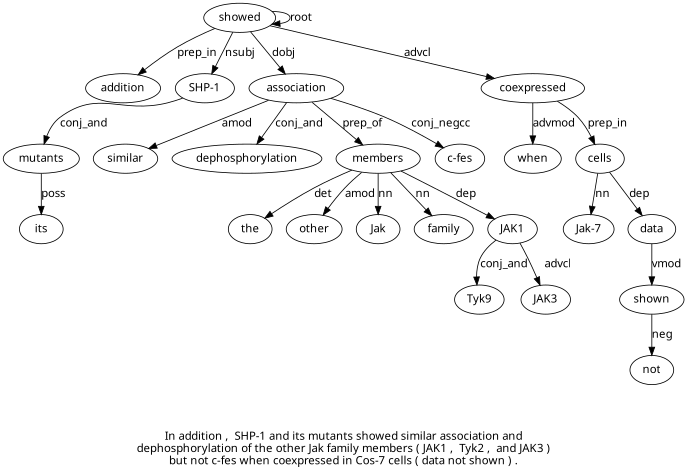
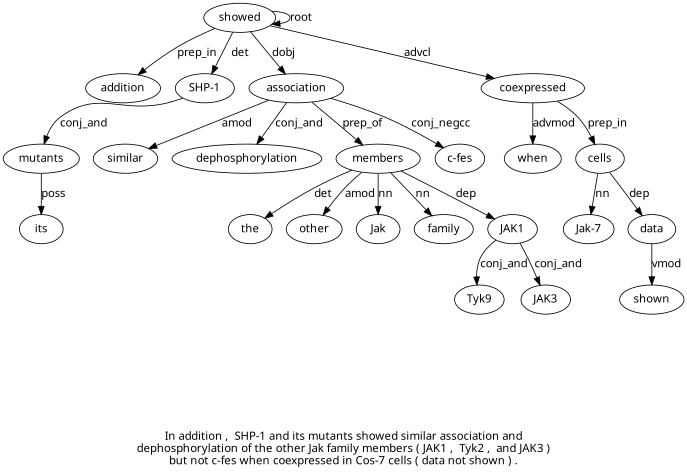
(240, 53) -> (240, 53)
(558, 264) -> (558, 264)
(652, 370) -> none
